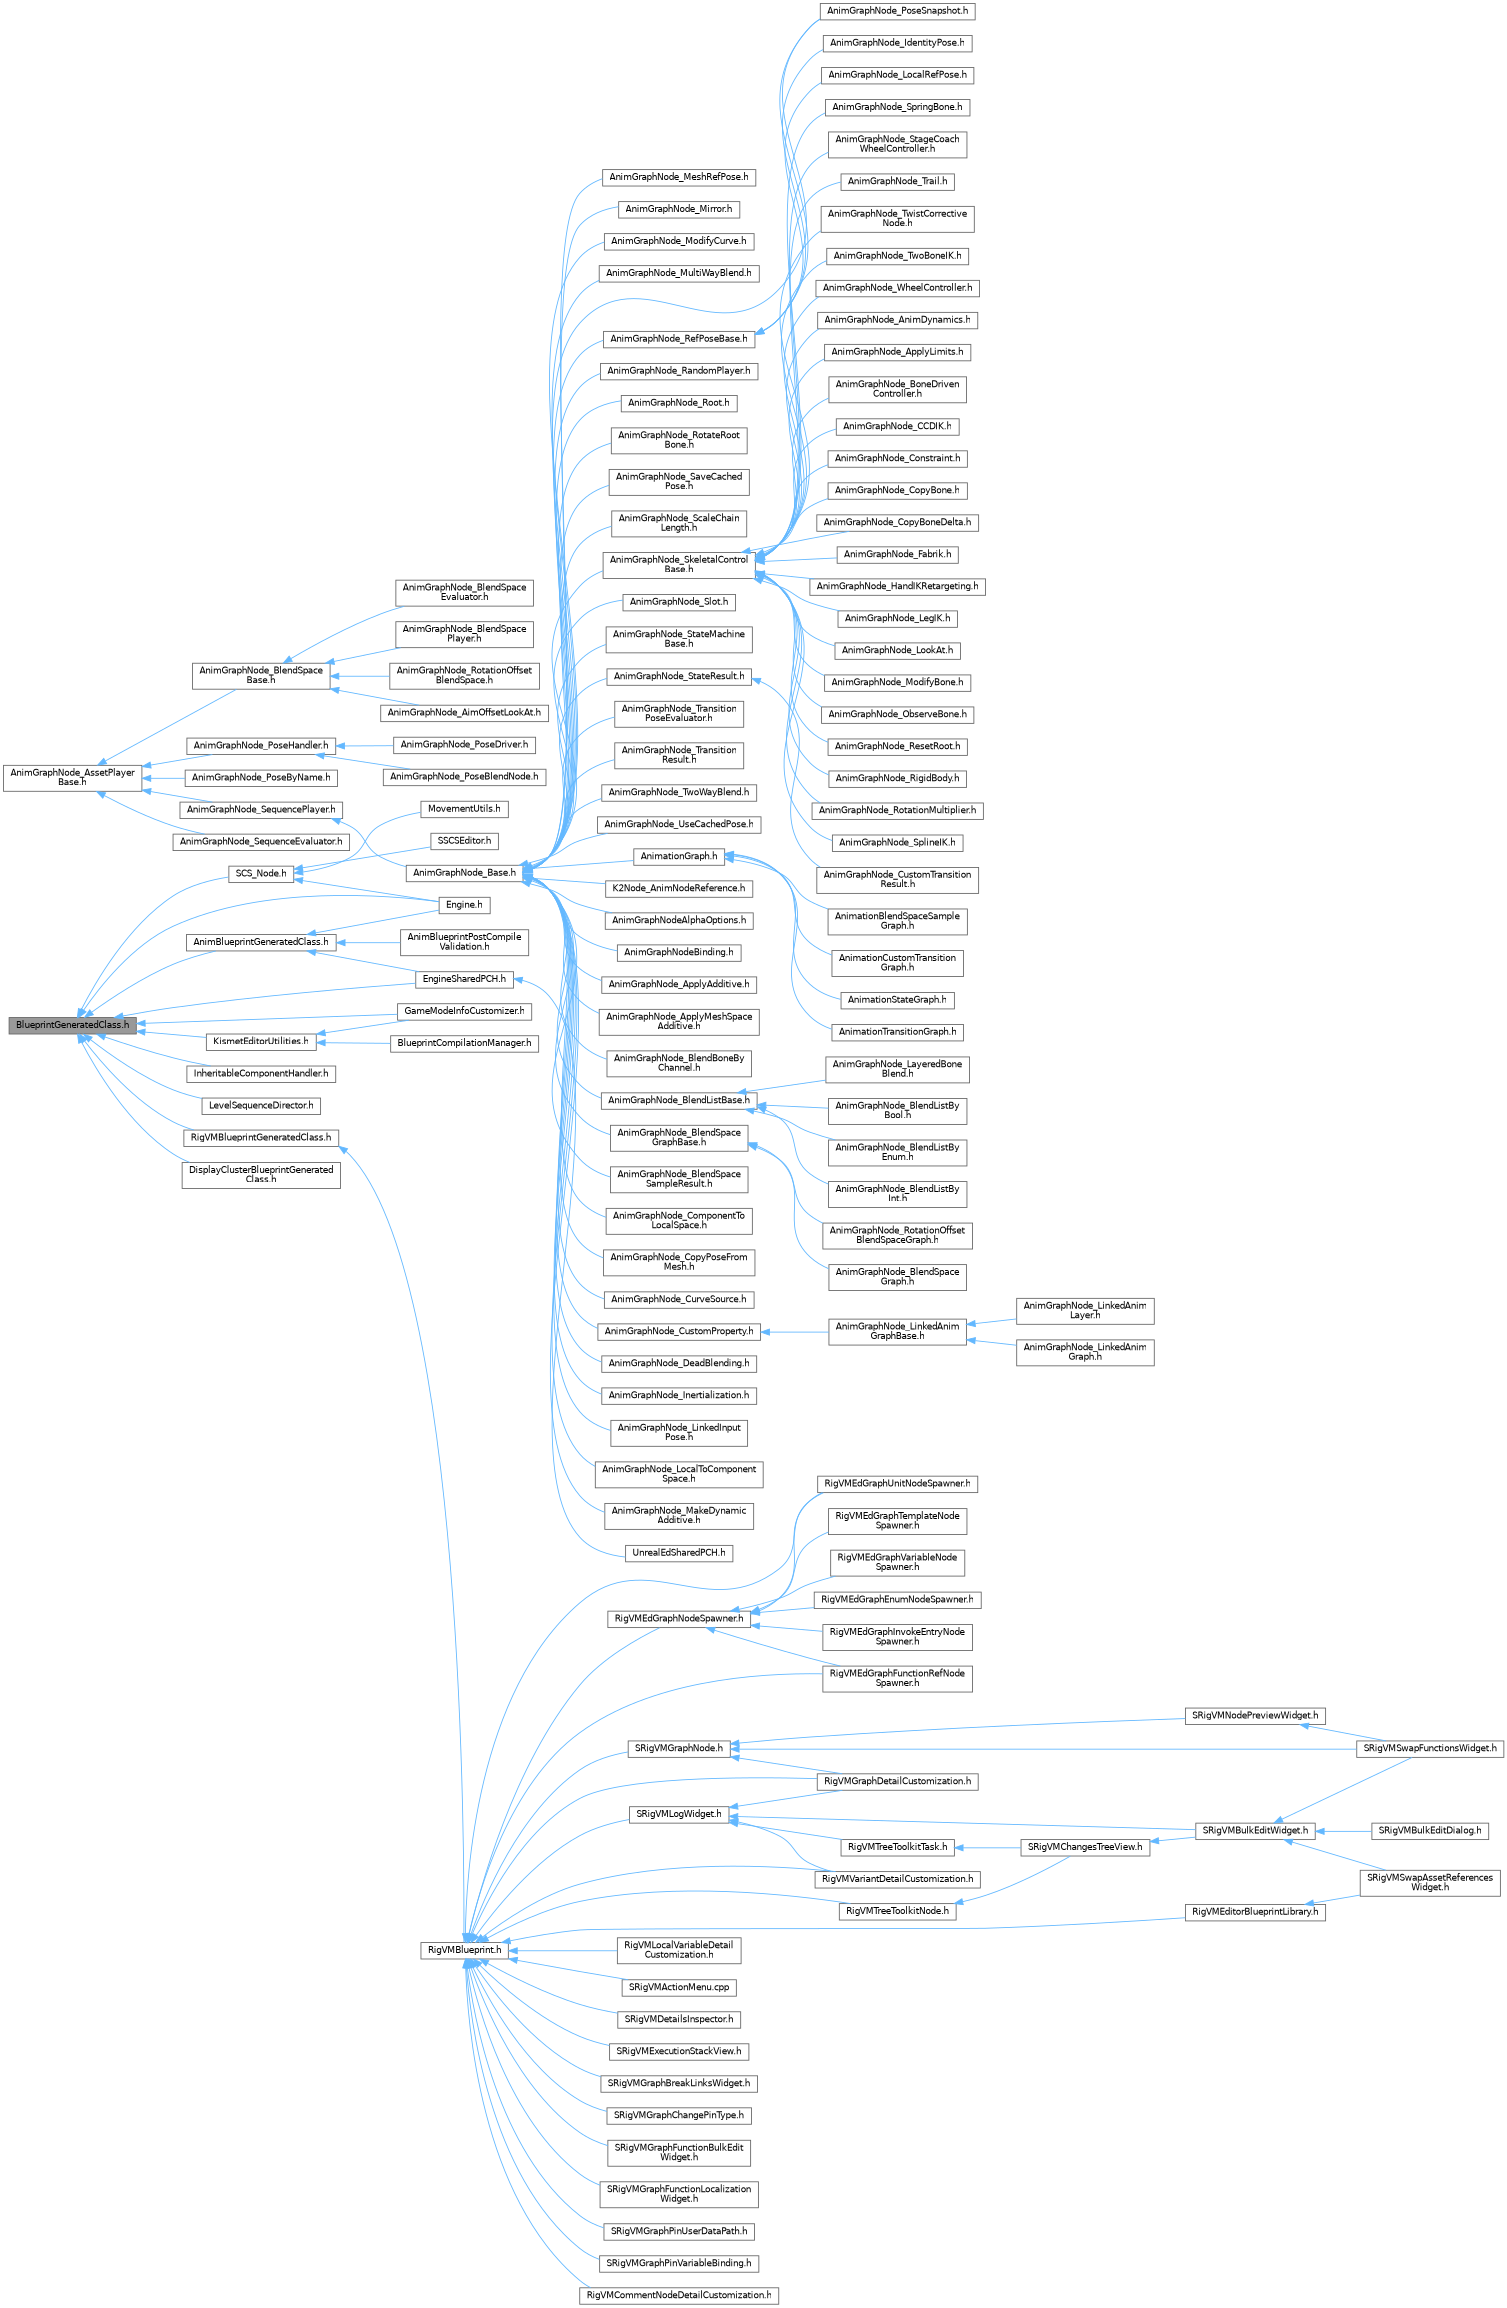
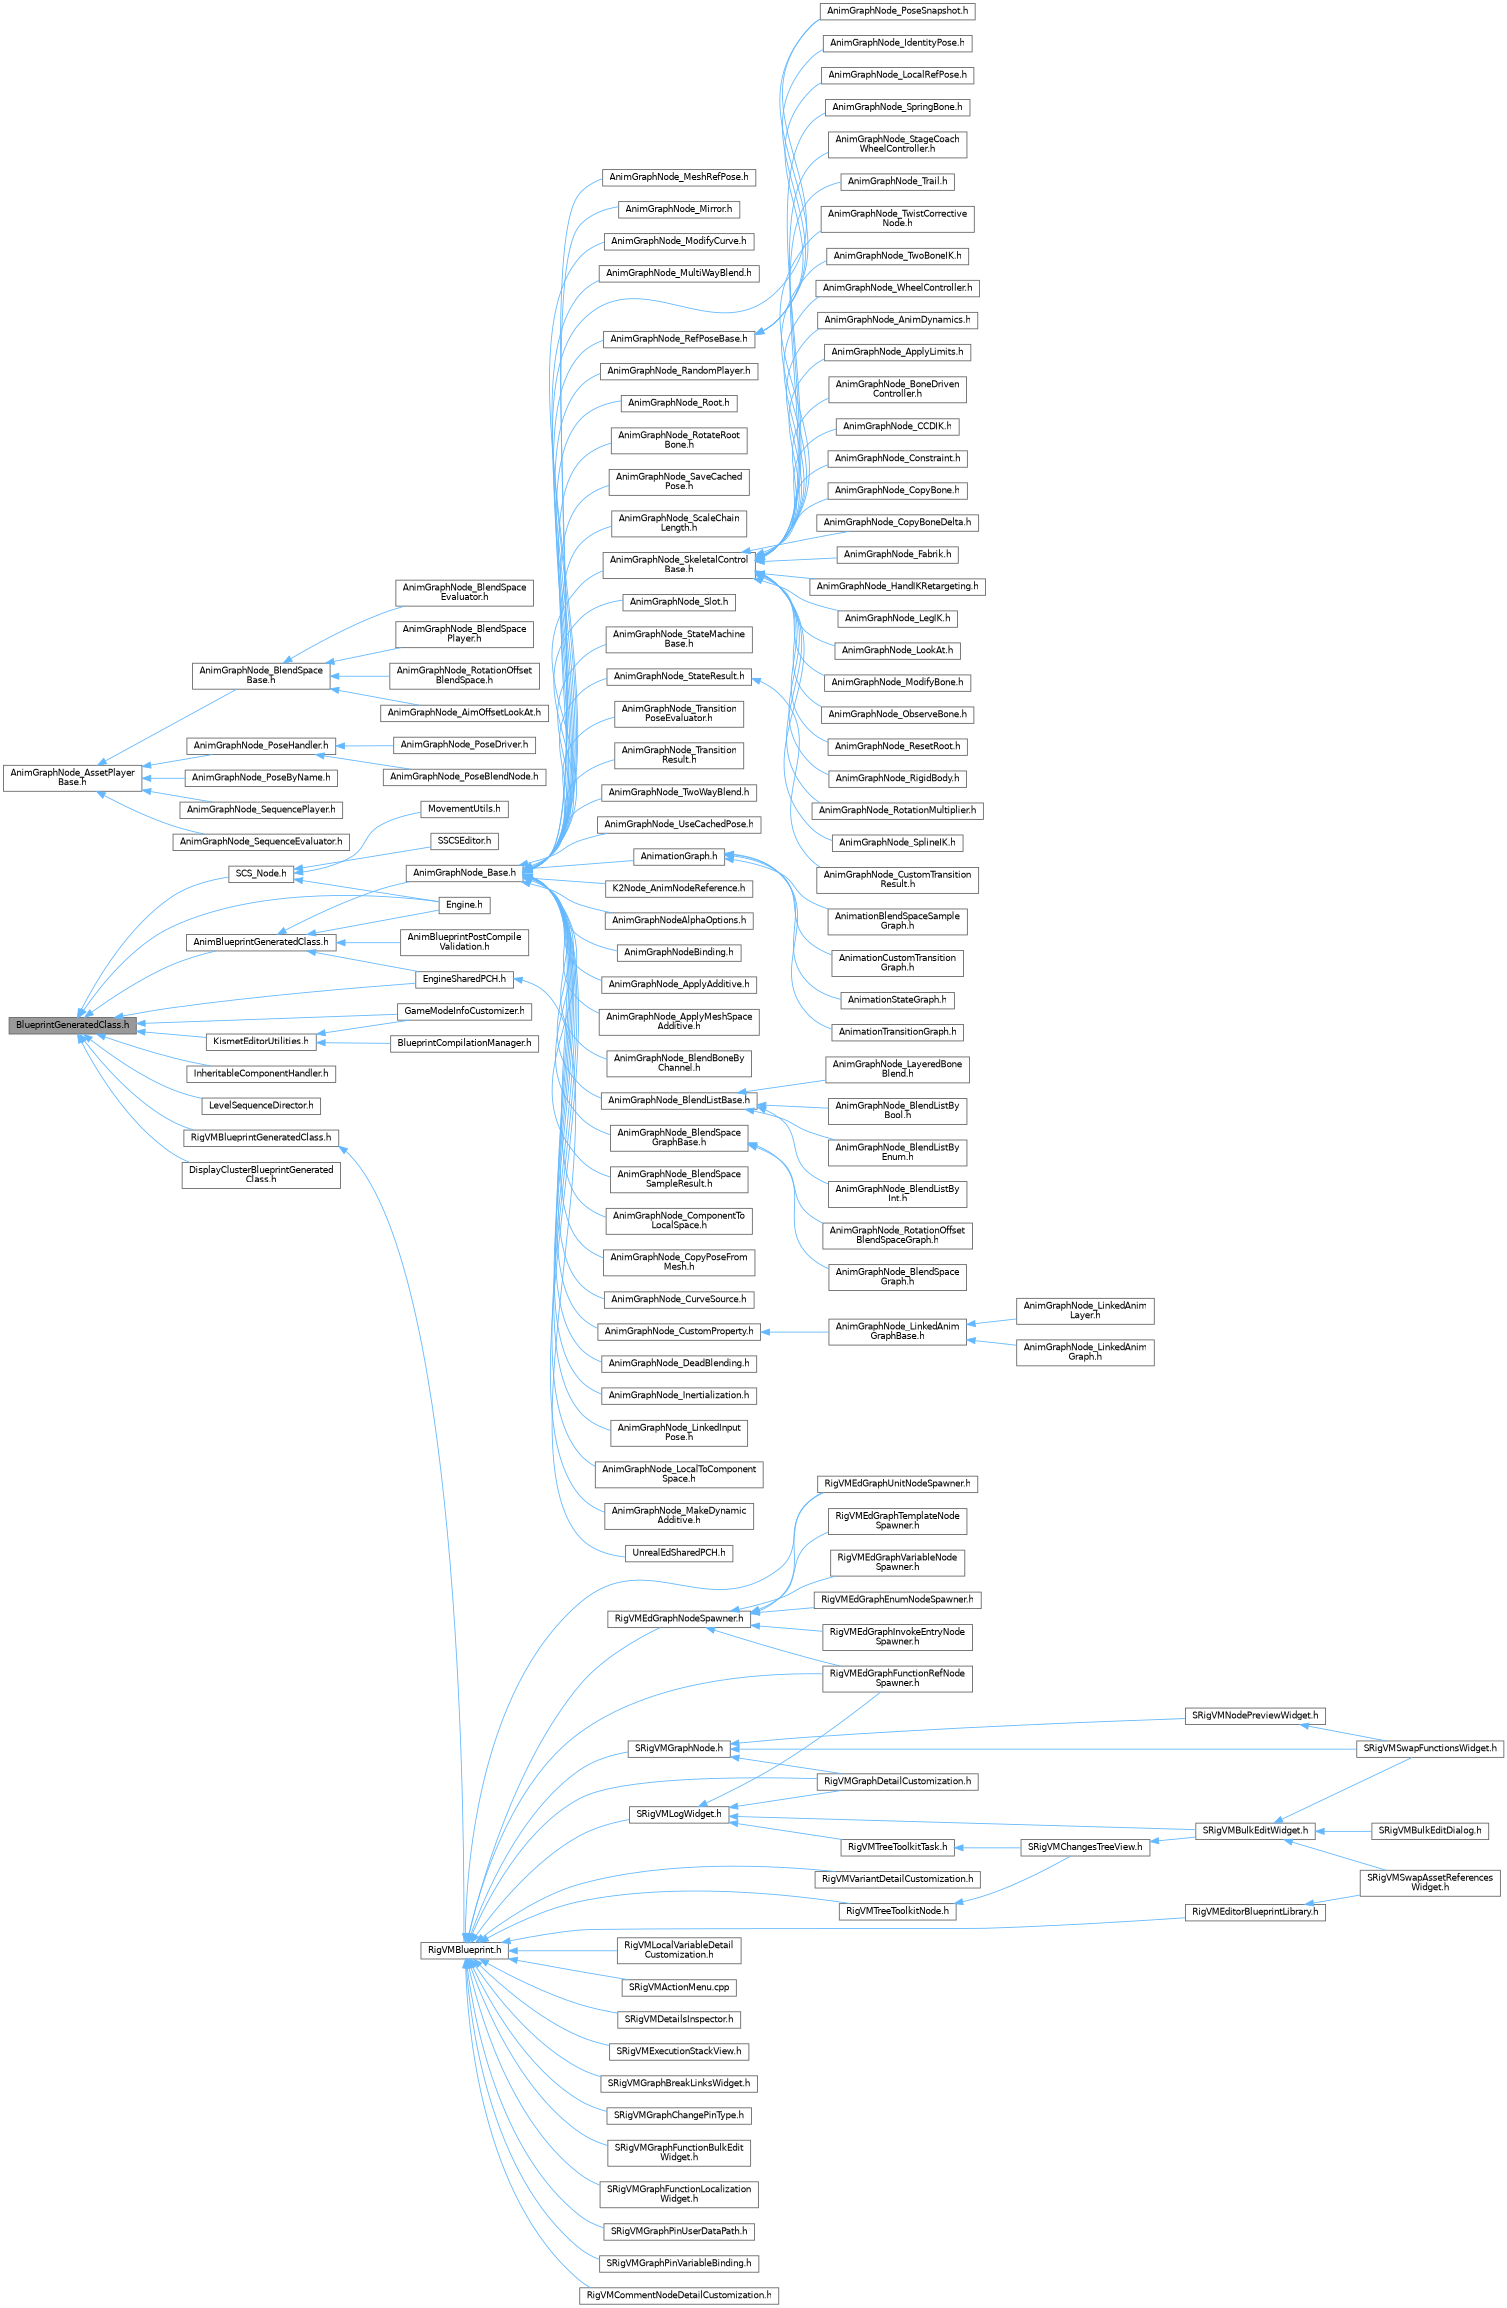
(370, 848) -> (346, 902)
(788, 1842) -> (793, 1756)
